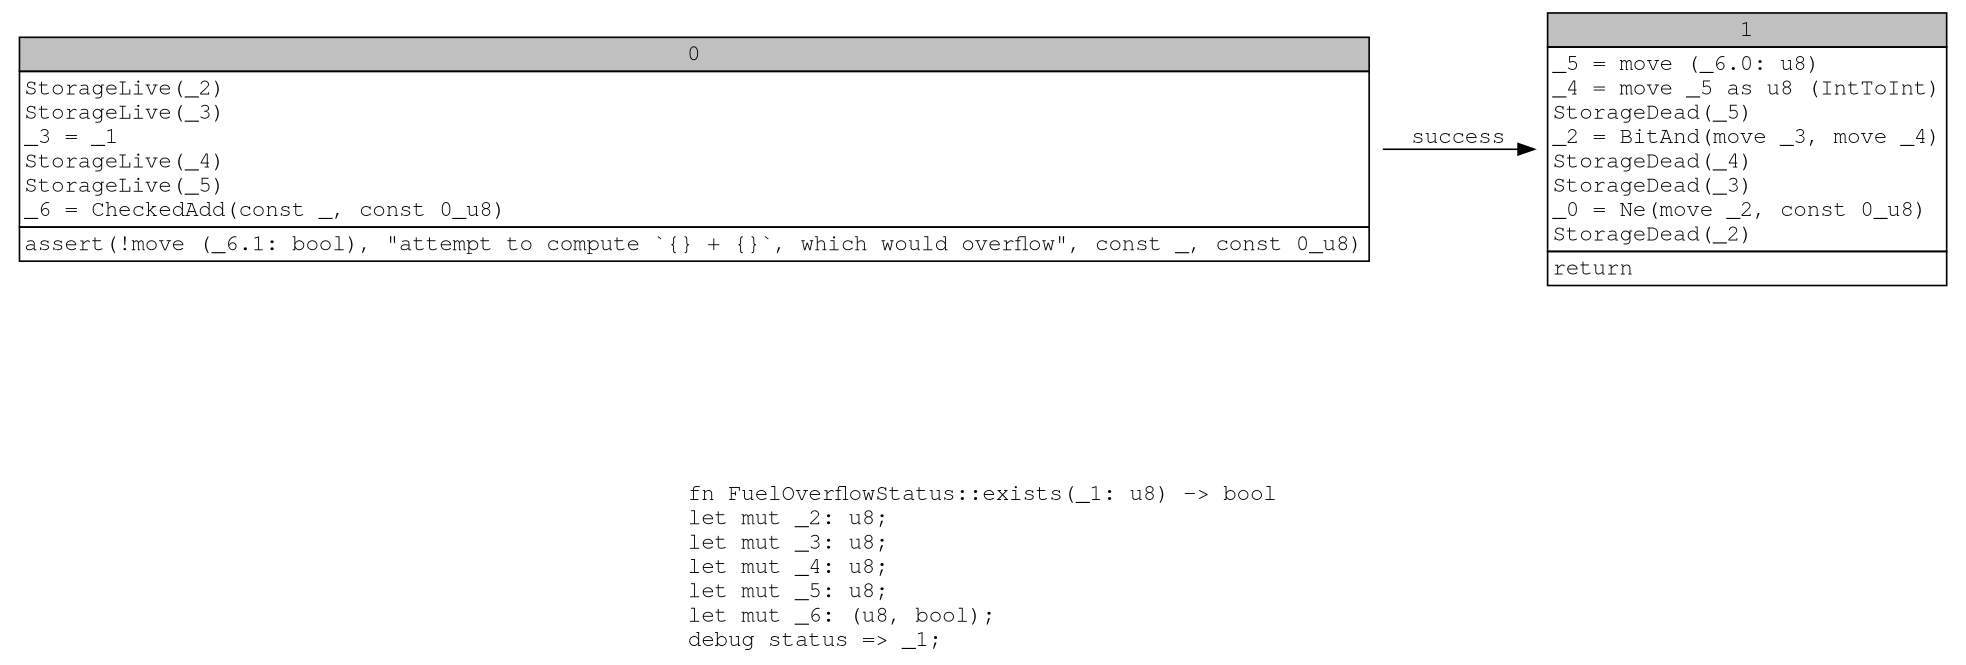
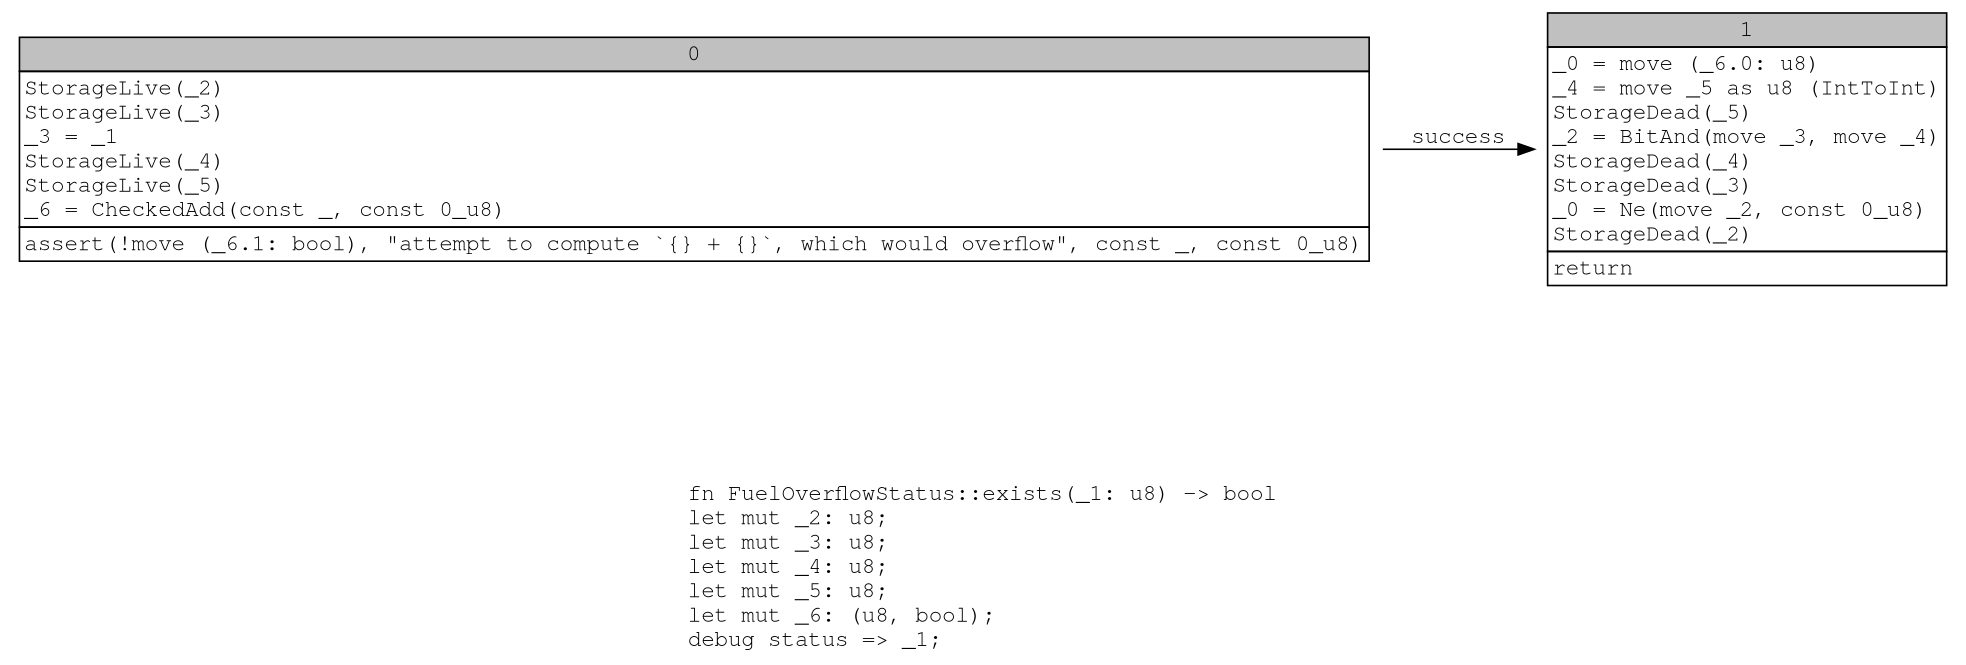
(1687, 63) -> (1687, 63)
